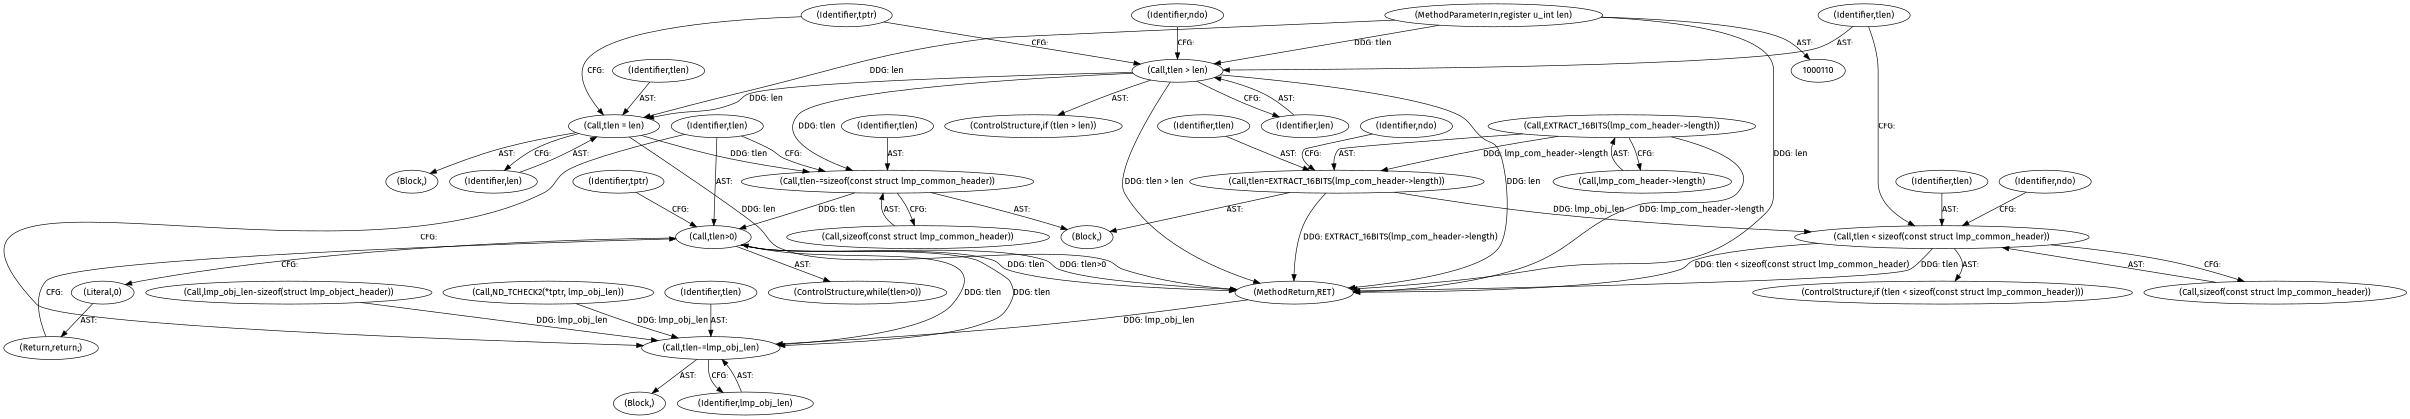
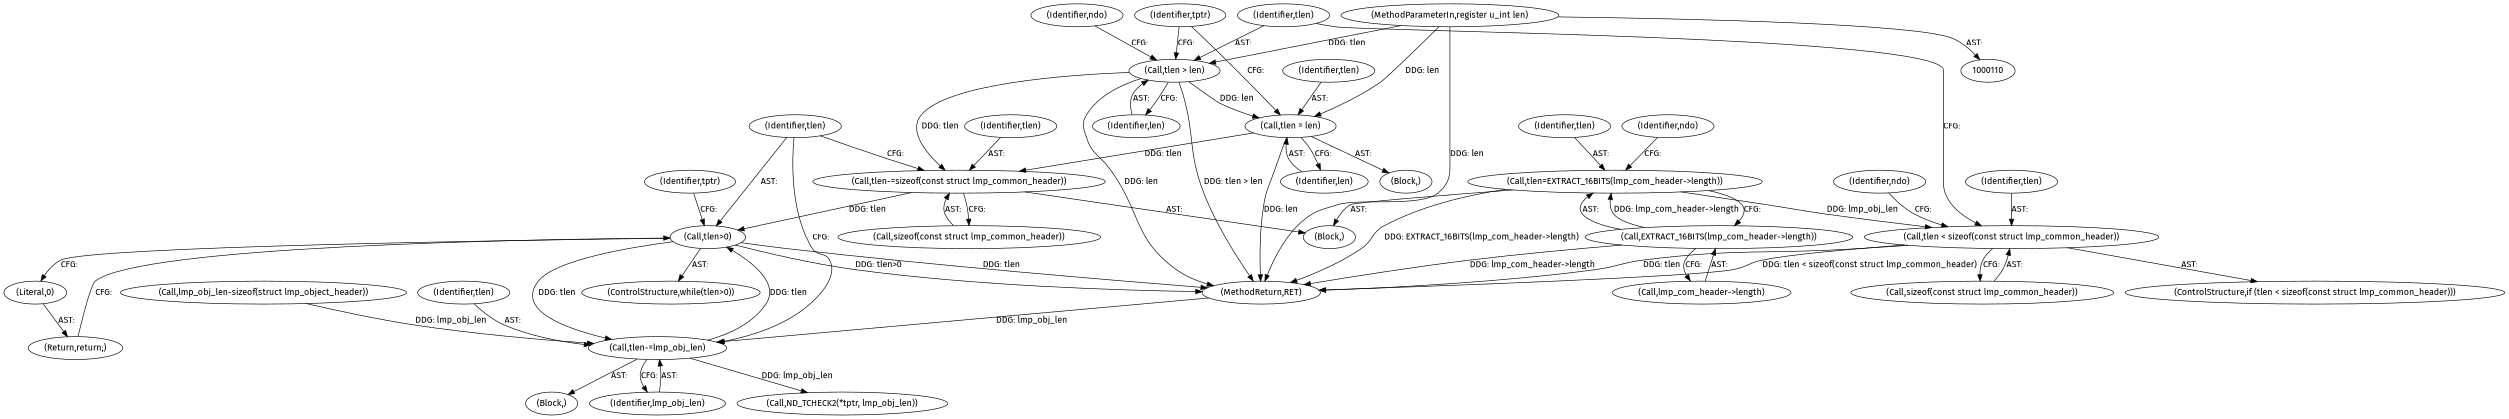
(1033, 126) -> none
none -> (1742, 205)
(624, 321) -> (746, 375)
